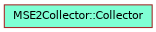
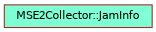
(78, 16) -> (78, 16)
